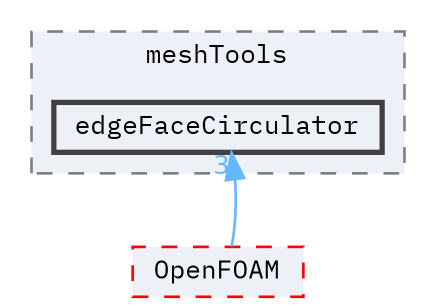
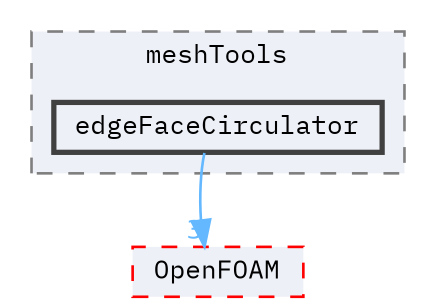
(235, 213) -> (200, 190)
